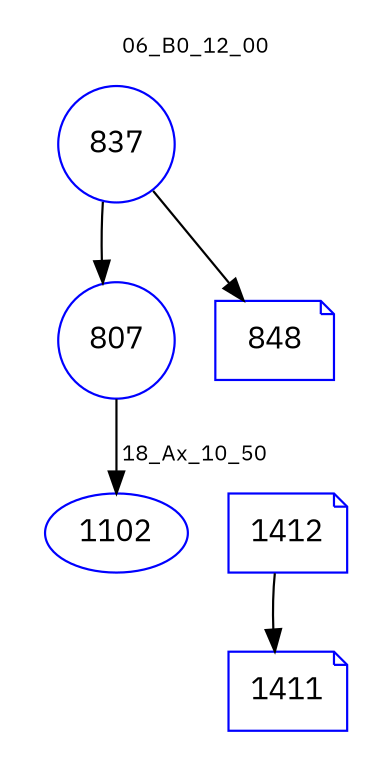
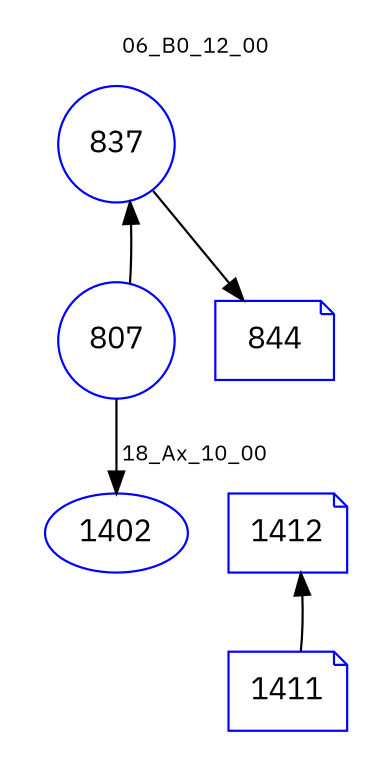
(102, 231) -> (131, 254)
(275, 340) -> (275, 340)
(196, 455) -> (196, 455)
(116, 533) -> (116, 533)
(273, 601) -> (303, 623)
